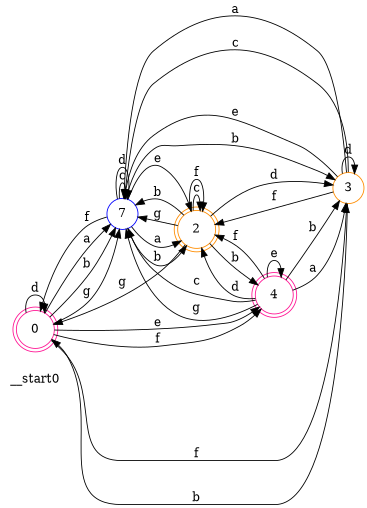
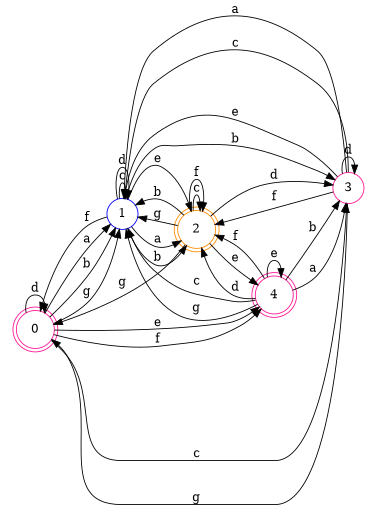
(348, 188) -> (348, 188)
(122, 214) -> (122, 214)
(235, 258) -> (235, 258)
(35, 380) -> none
(197, 454) -> (197, 454)
(197, 498) -> (197, 498)
